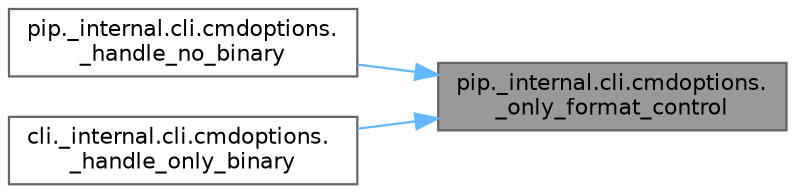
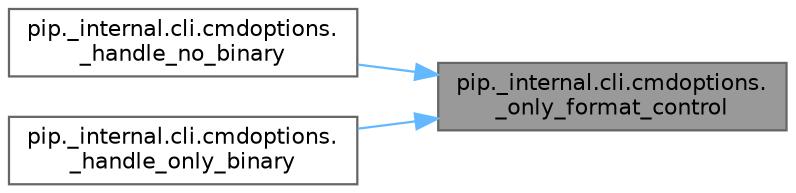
(183, 151) -> (183, 151)
